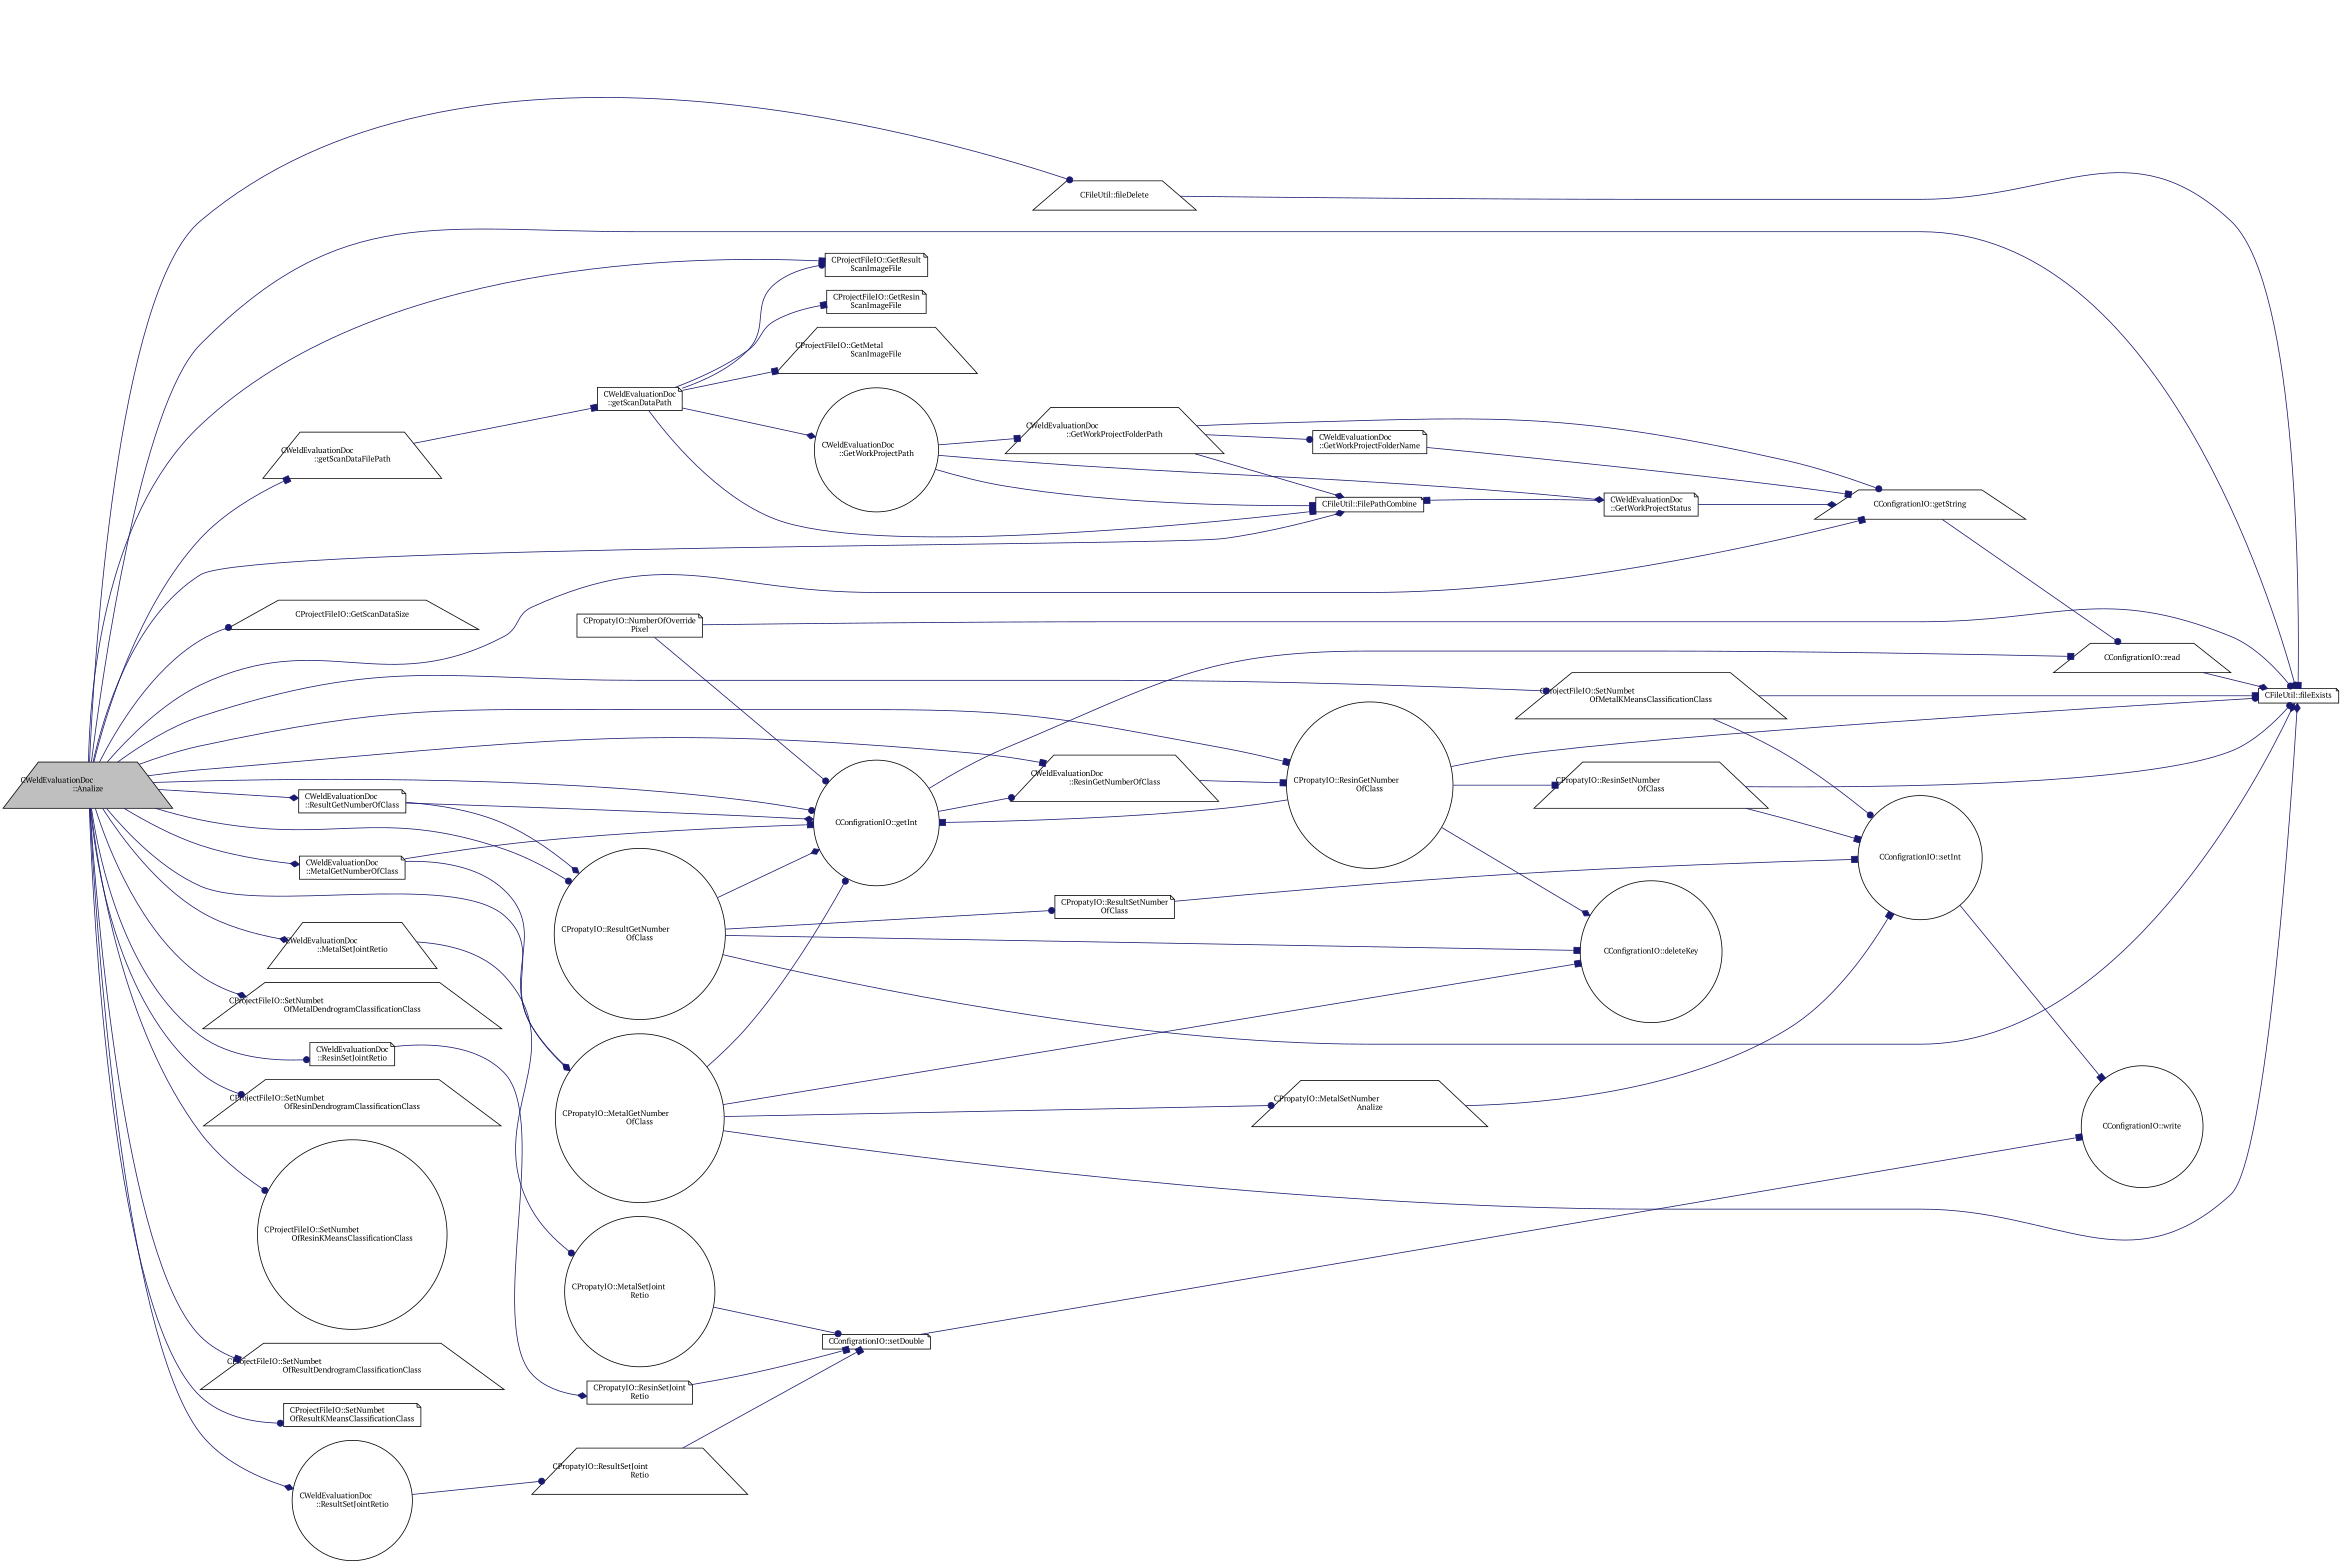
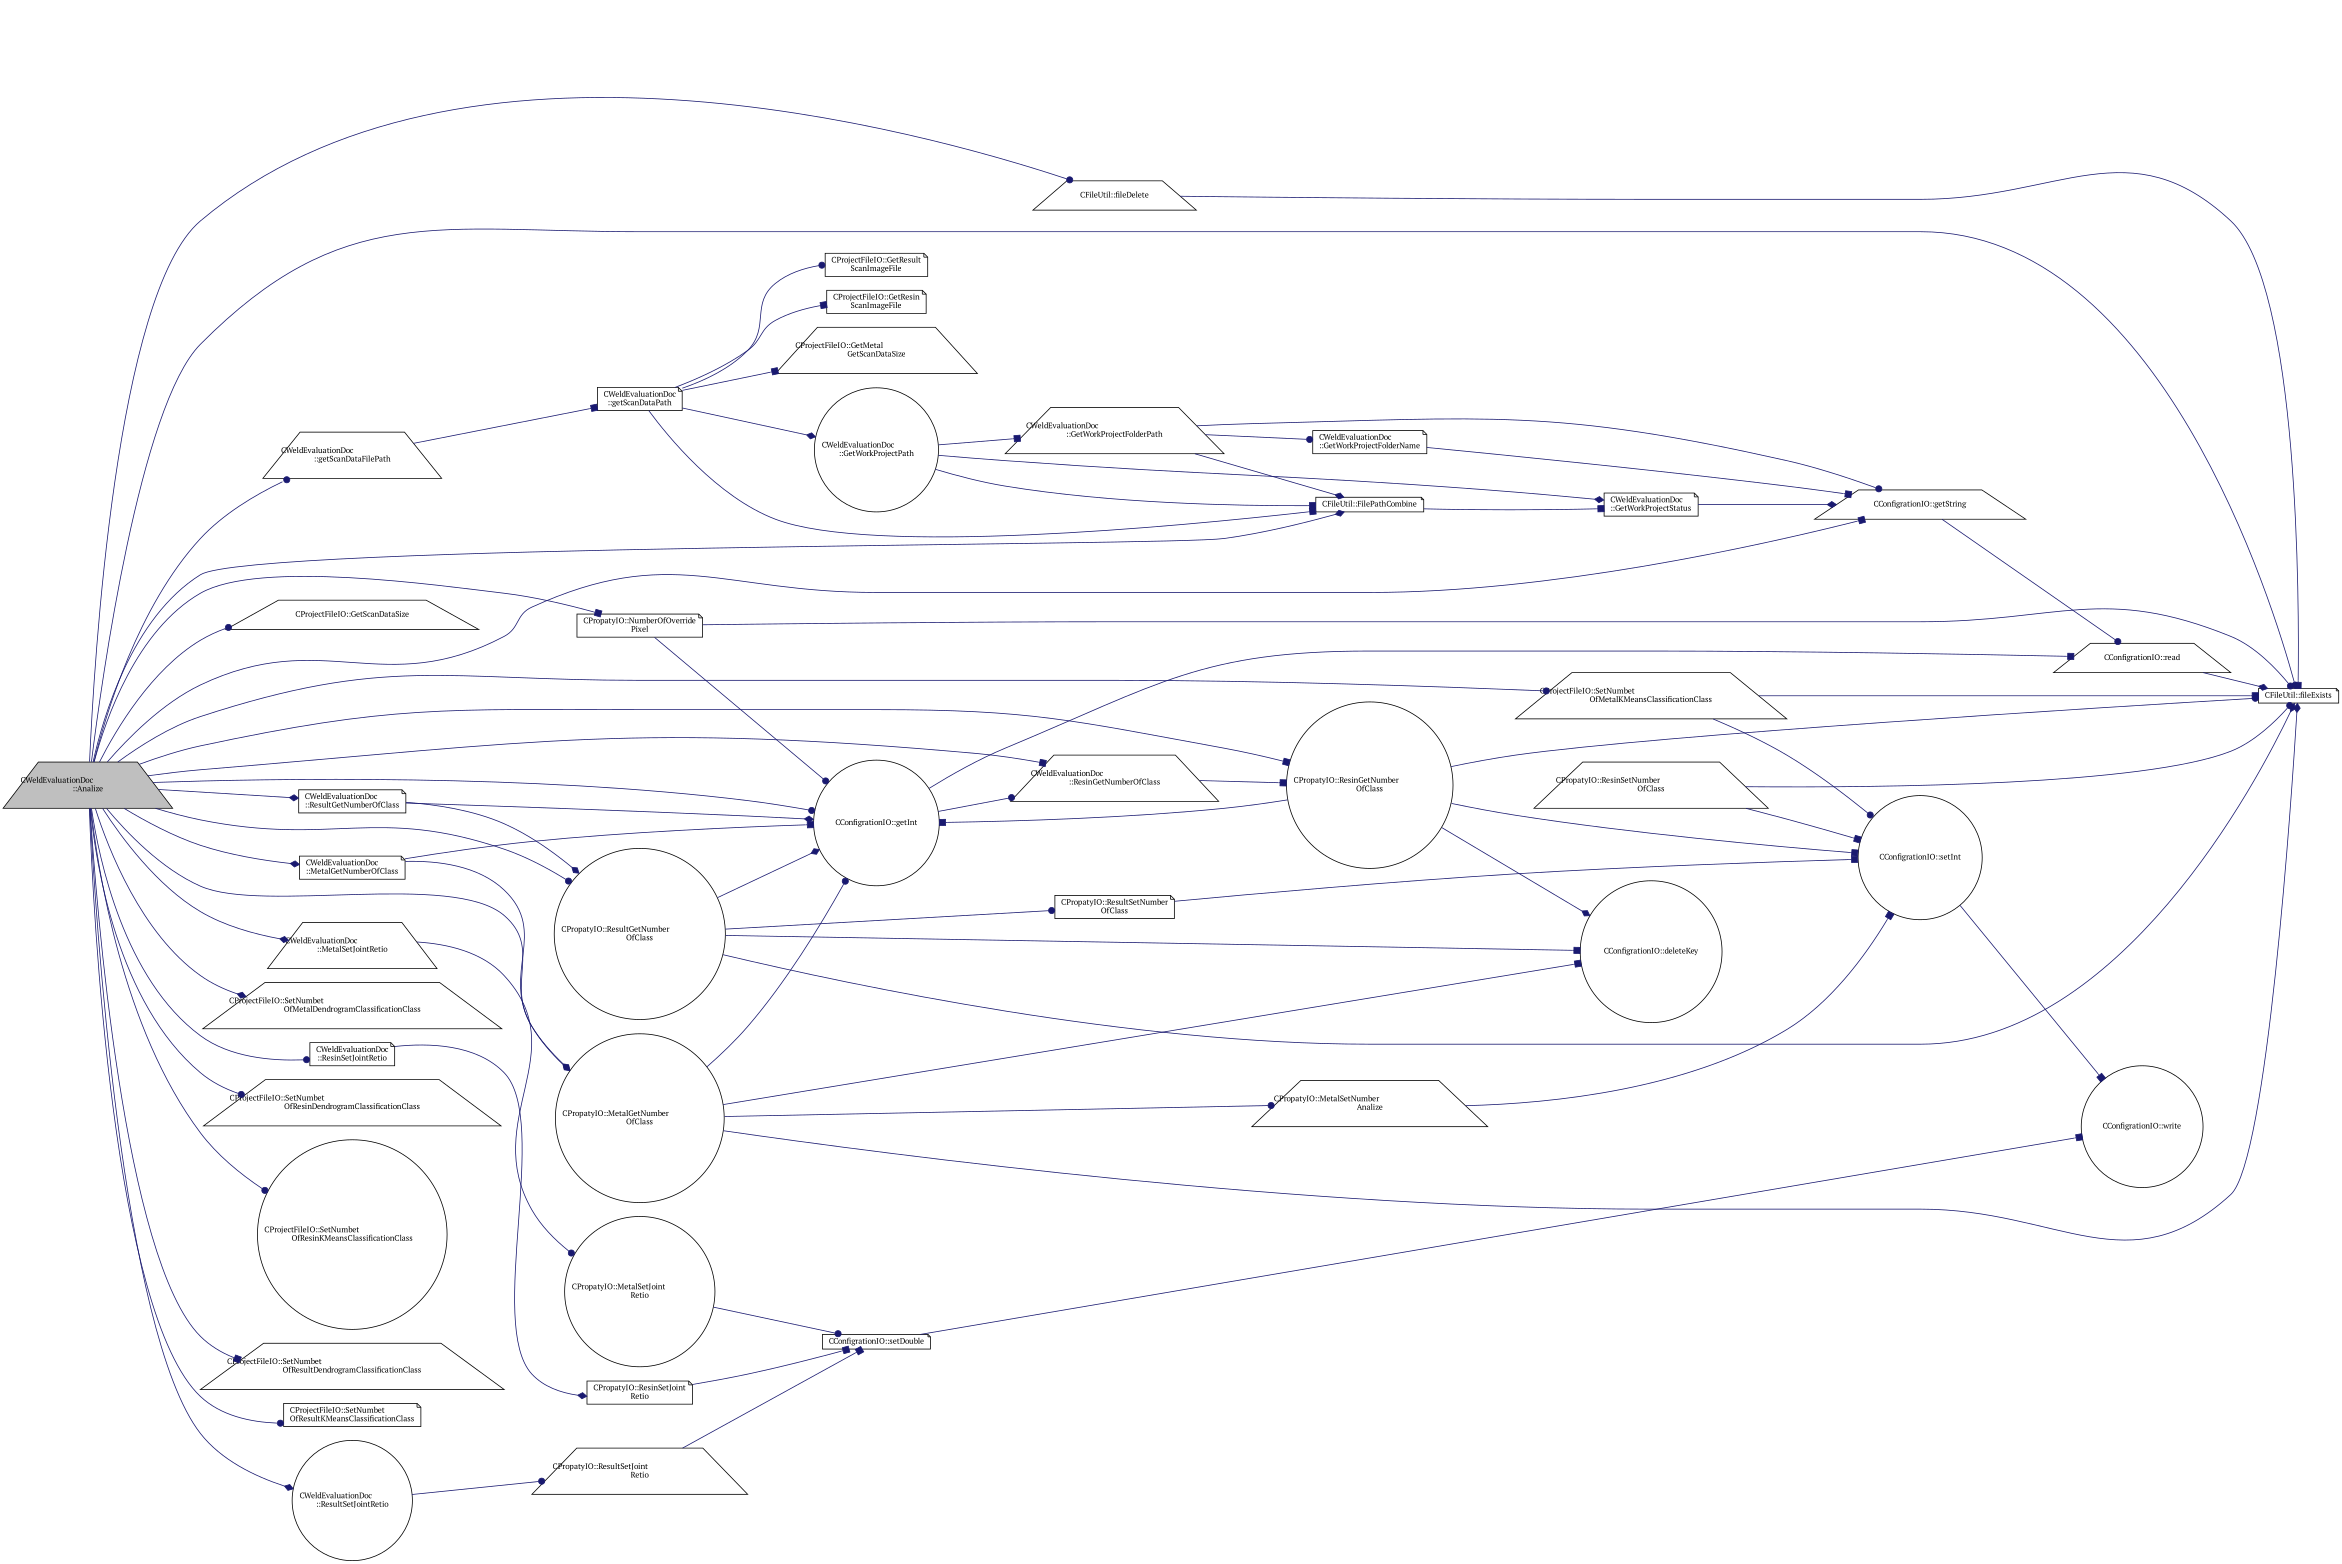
(321, 345) -> (295, 577)
(876, 350) -> (876, 350)
(1518, 499) -> (1510, 510)
(157, 599) -> (157, 599)
(1502, 785) -> (1650, 833)
